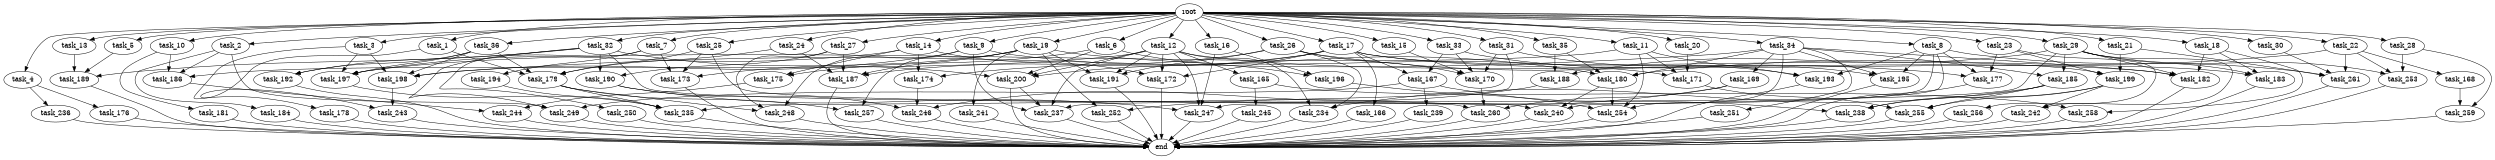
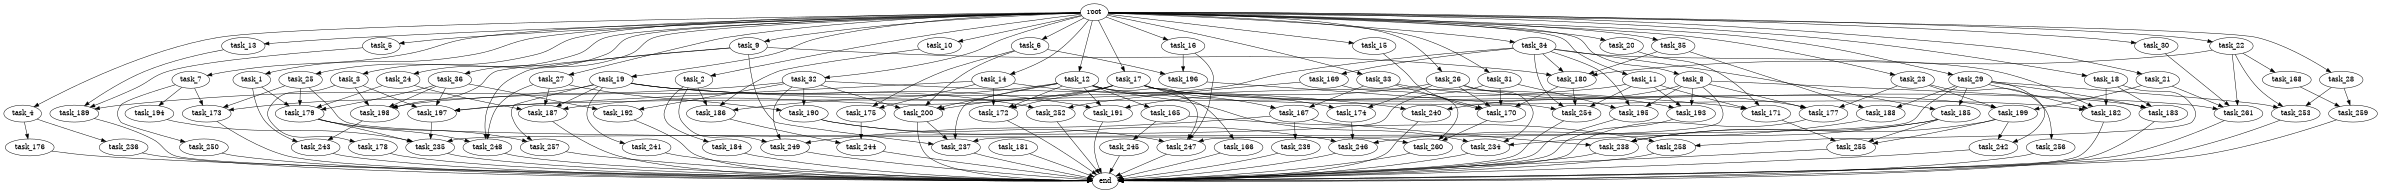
(128, 91) -> none
(1583, 96) -> (1539, 96)
(1725, 114) -> none
